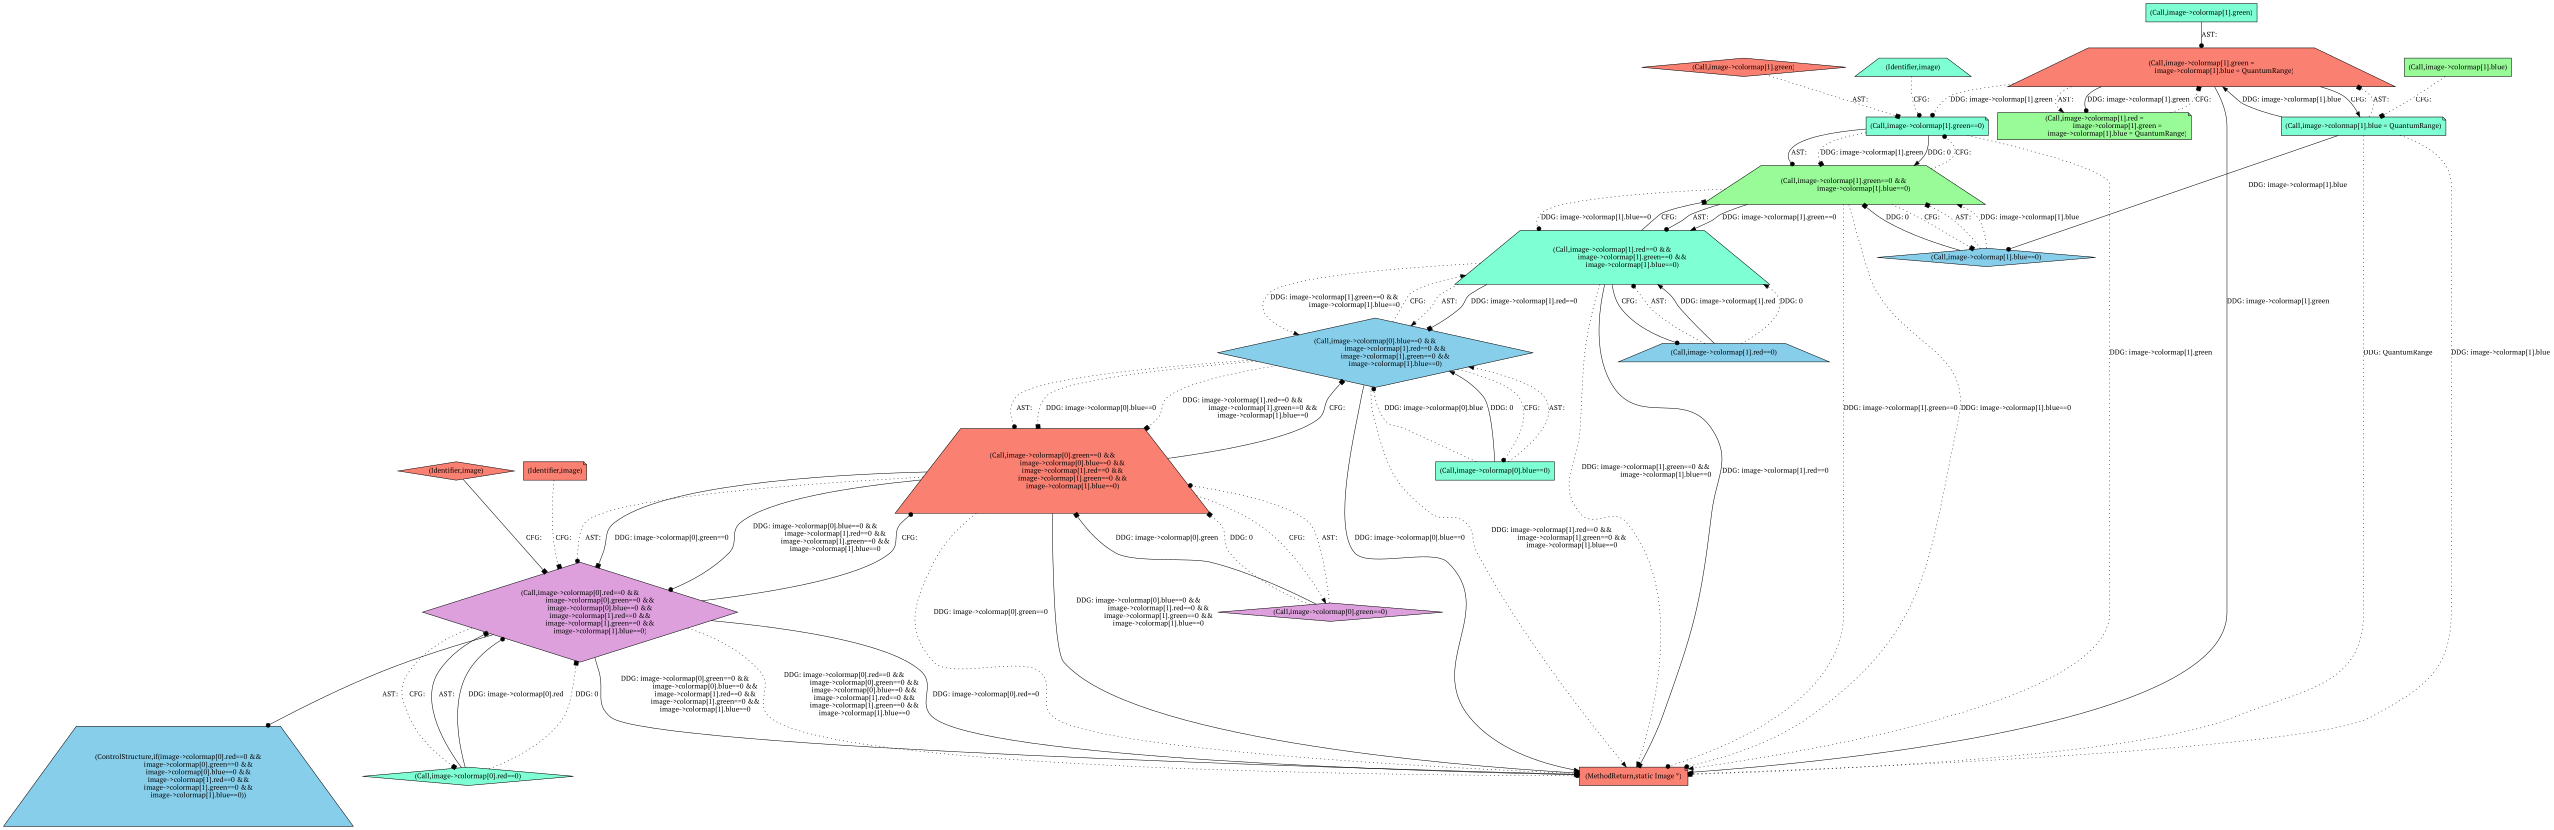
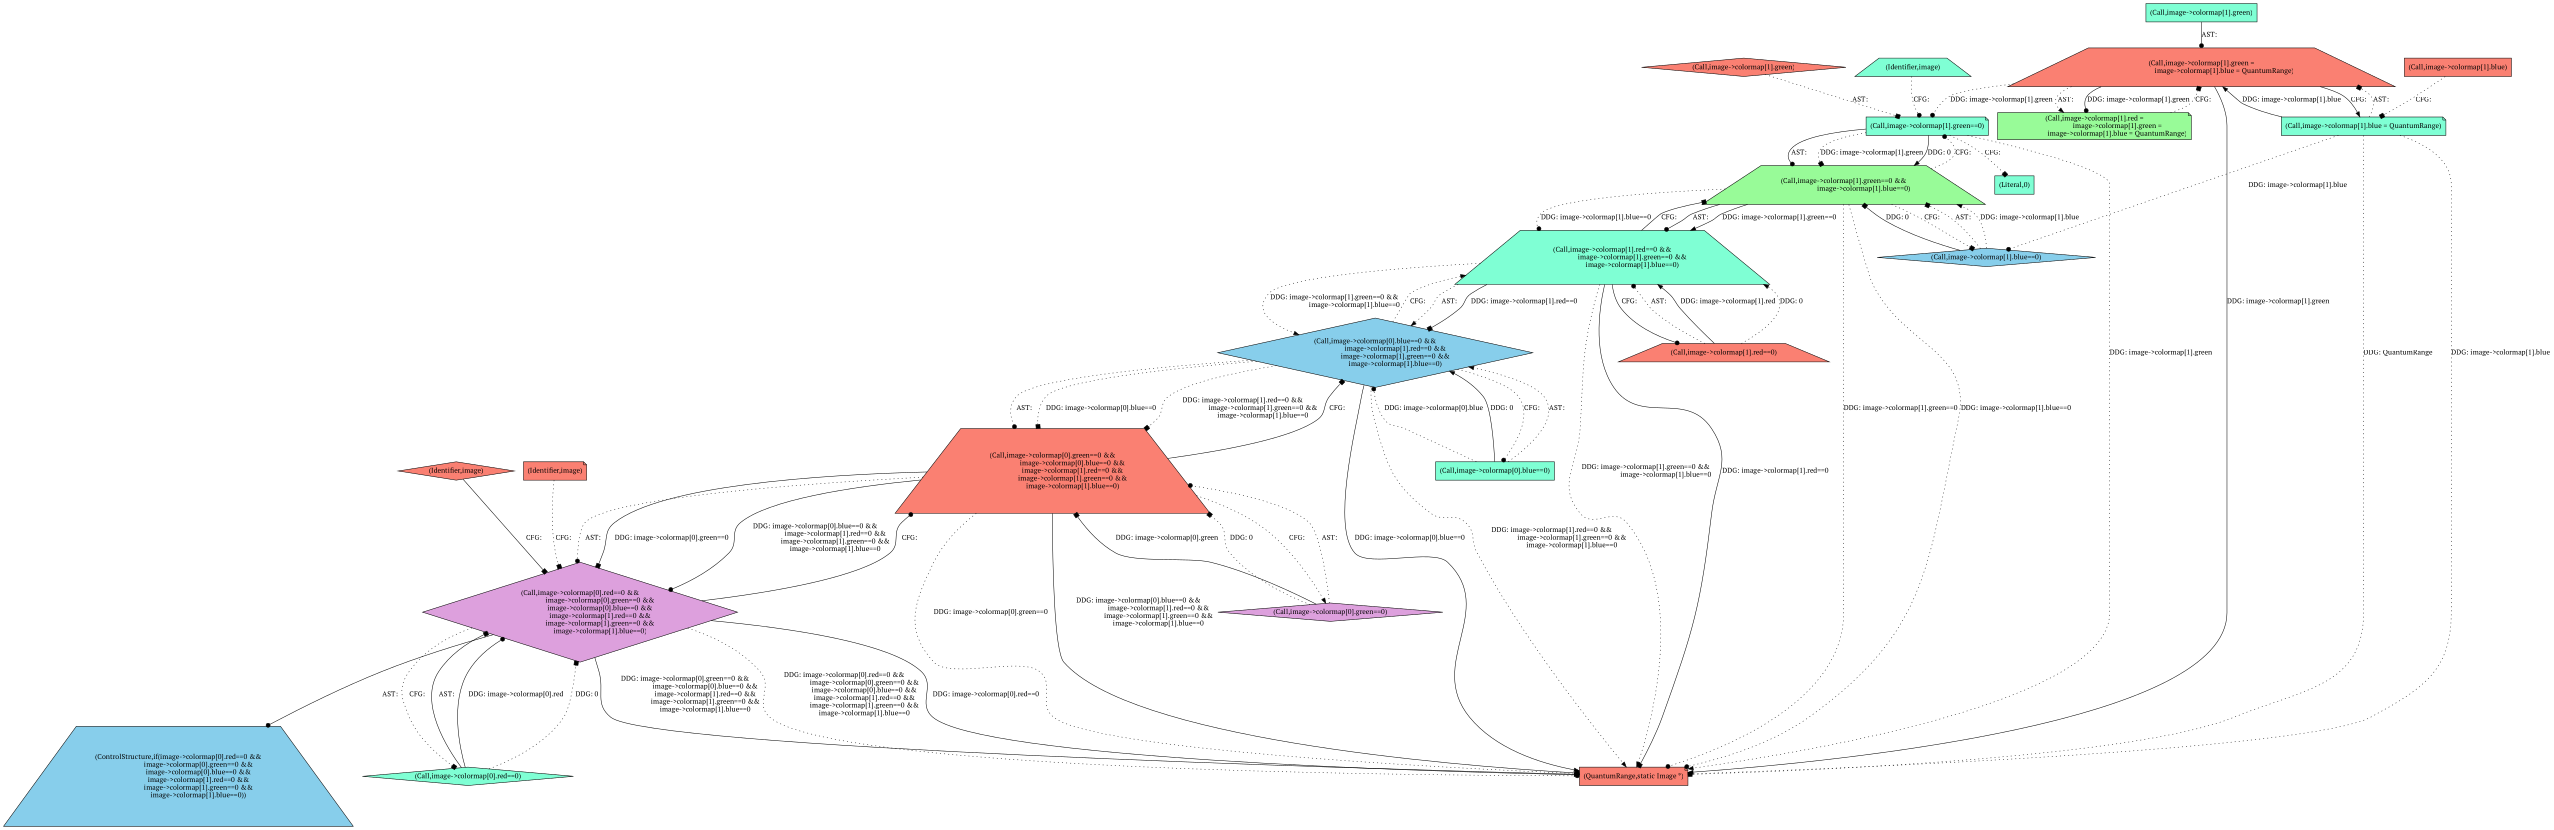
(2458, 67) -> (2458, 67)
none -> (2014, 185)
(2174, 192) -> (2174, 192)
(1724, 353) -> (1724, 353)
(1634, 776) -> (1634, 776)
